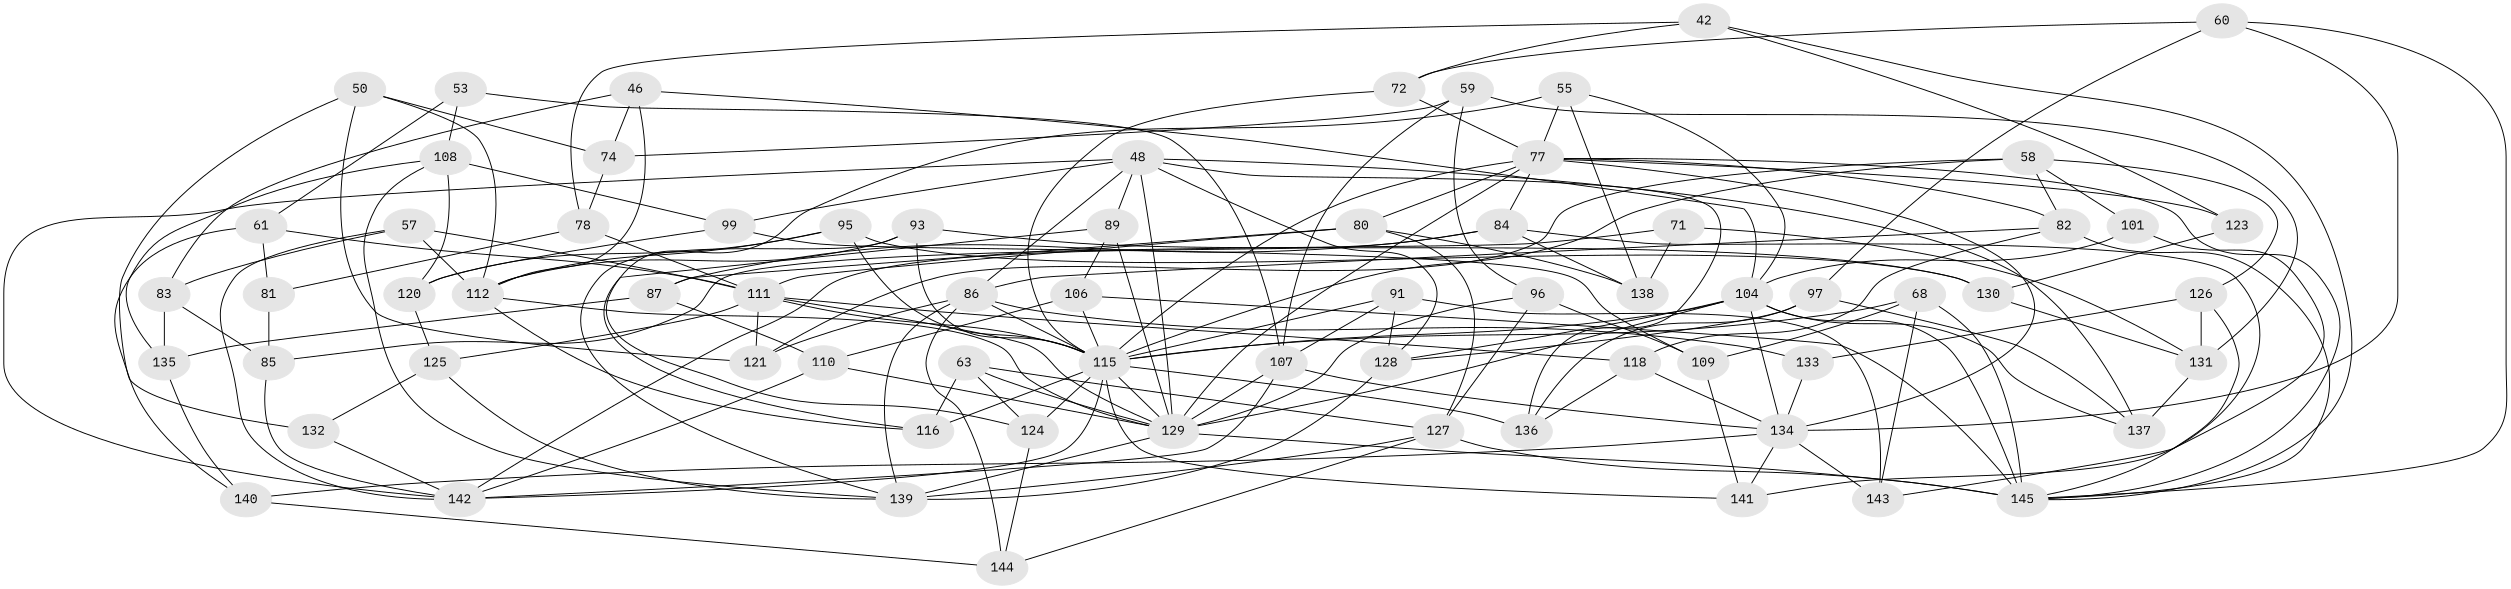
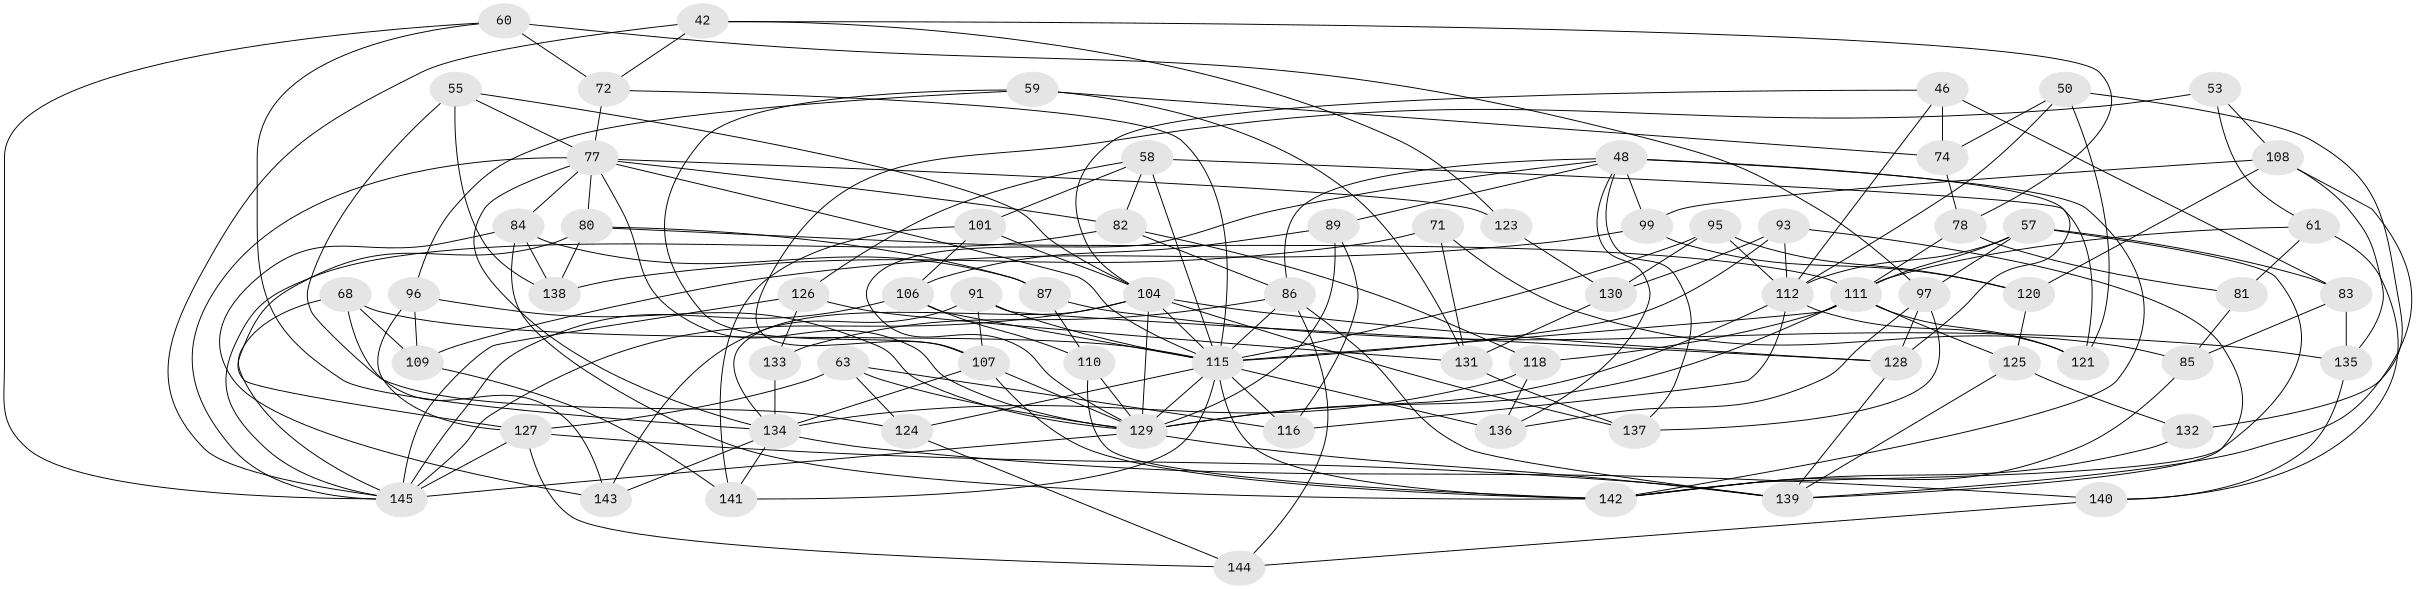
none -> (1970, 265)
none -> (935, 268)
(848, 327) -> (1903, 327)
